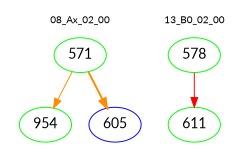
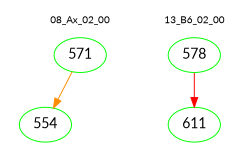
(195, 21) -> (195, 21)
(45, 125) -> (45, 125)
(115, 125) -> none
